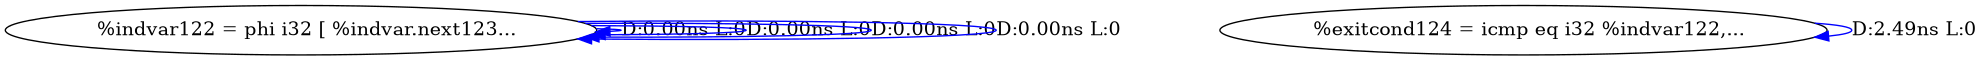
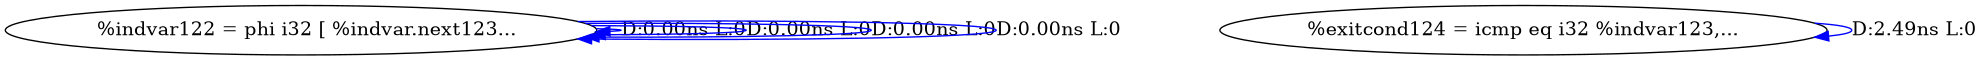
(1523, 30) -> (1523, 30)
